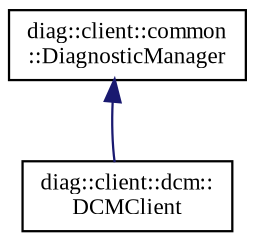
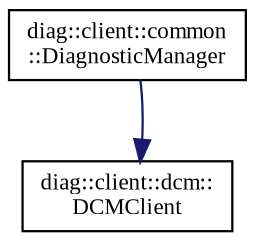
(112, 132) -> (142, 109)
